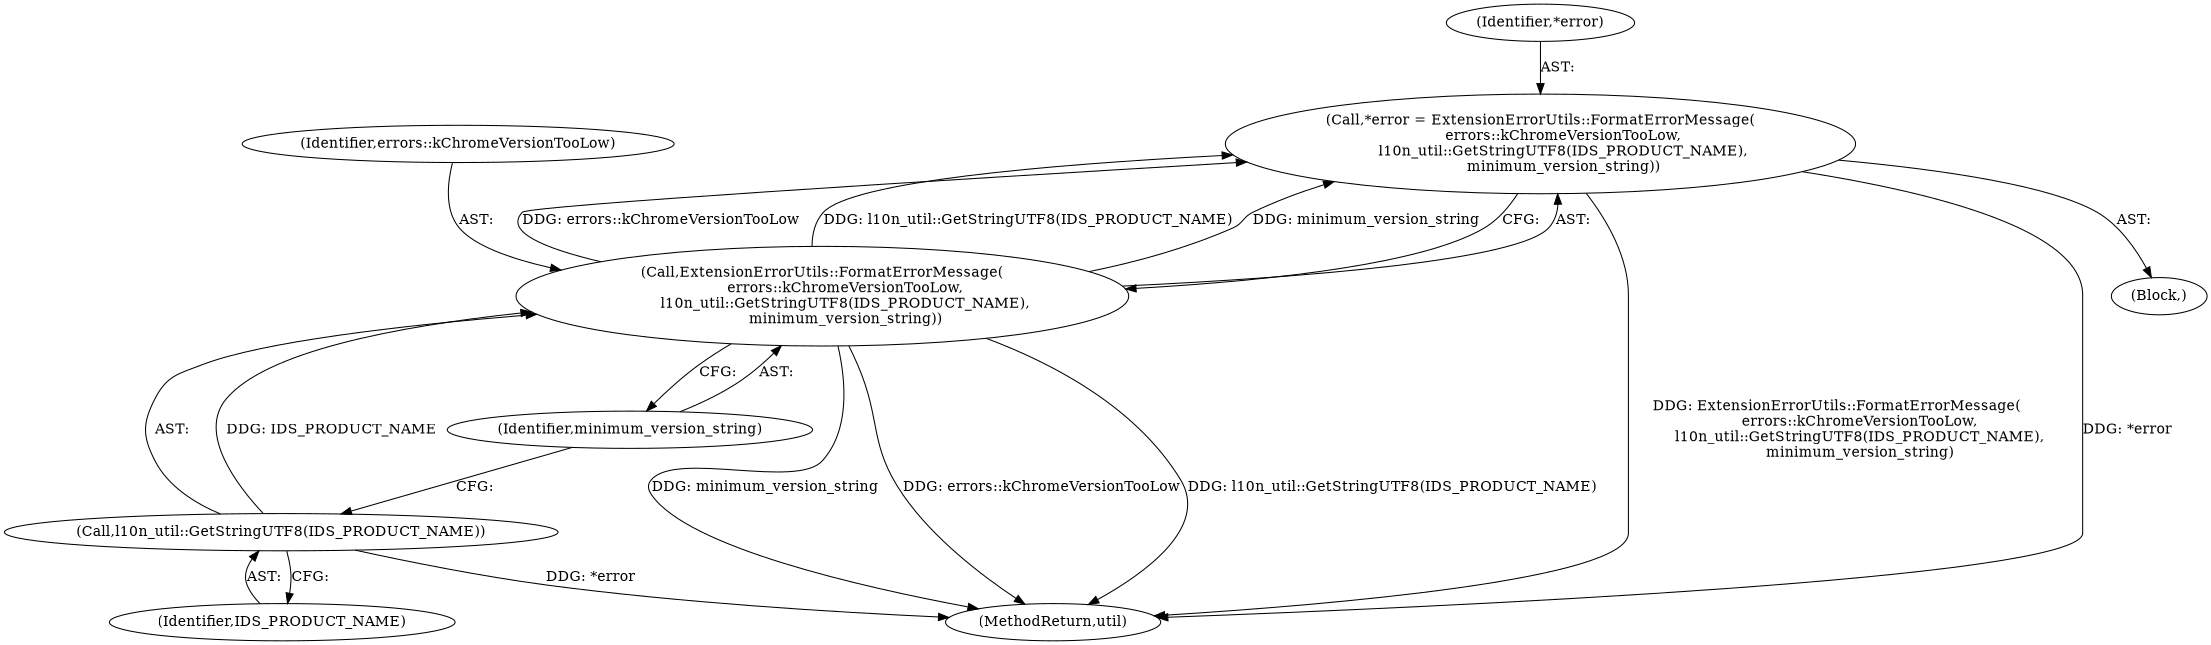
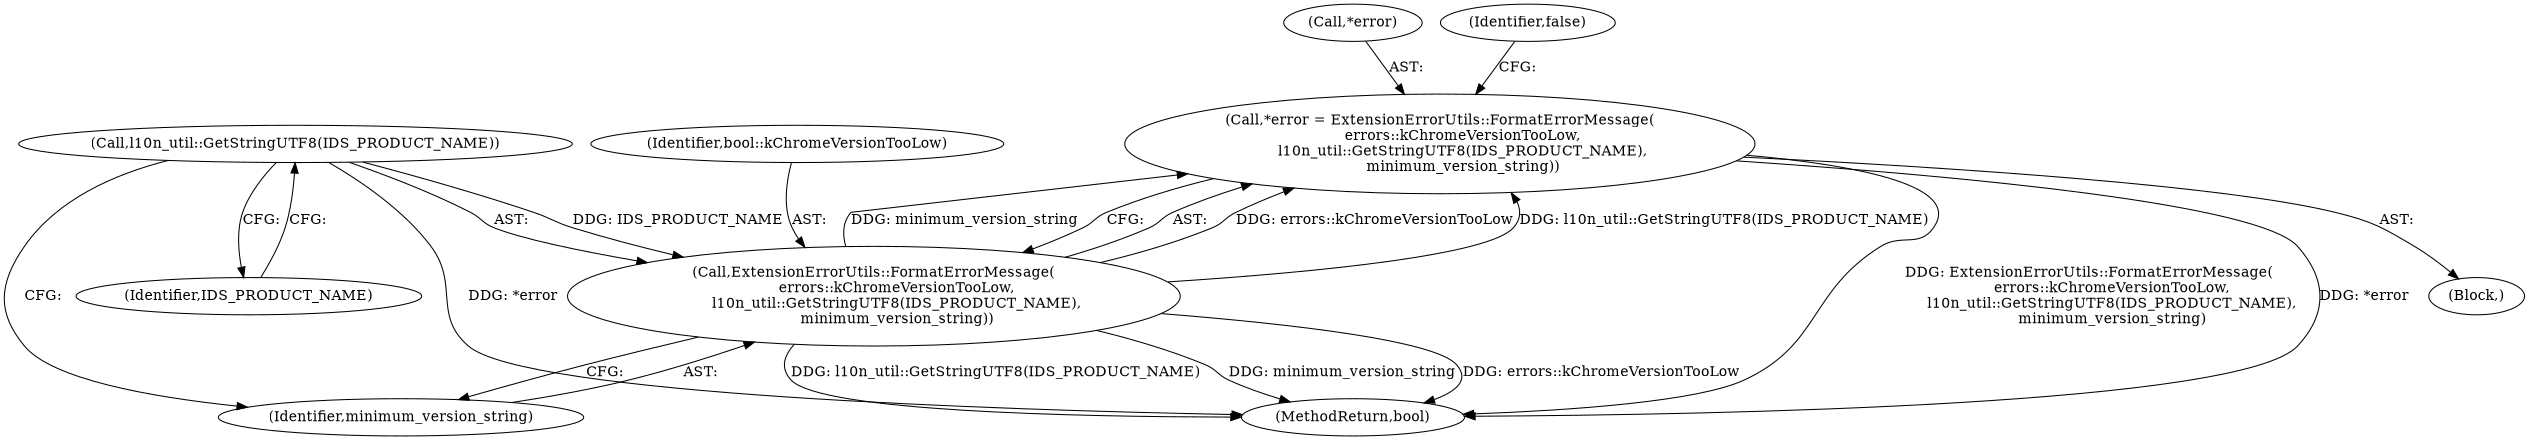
none -> (1528, 23)
(1540, 23) -> (1353, 23)
(458, 144) -> (797, 144)
(462, 479) -> (10, 322)
(267, 577) -> (310, 220)
(1053, 622) -> (1353, 417)
